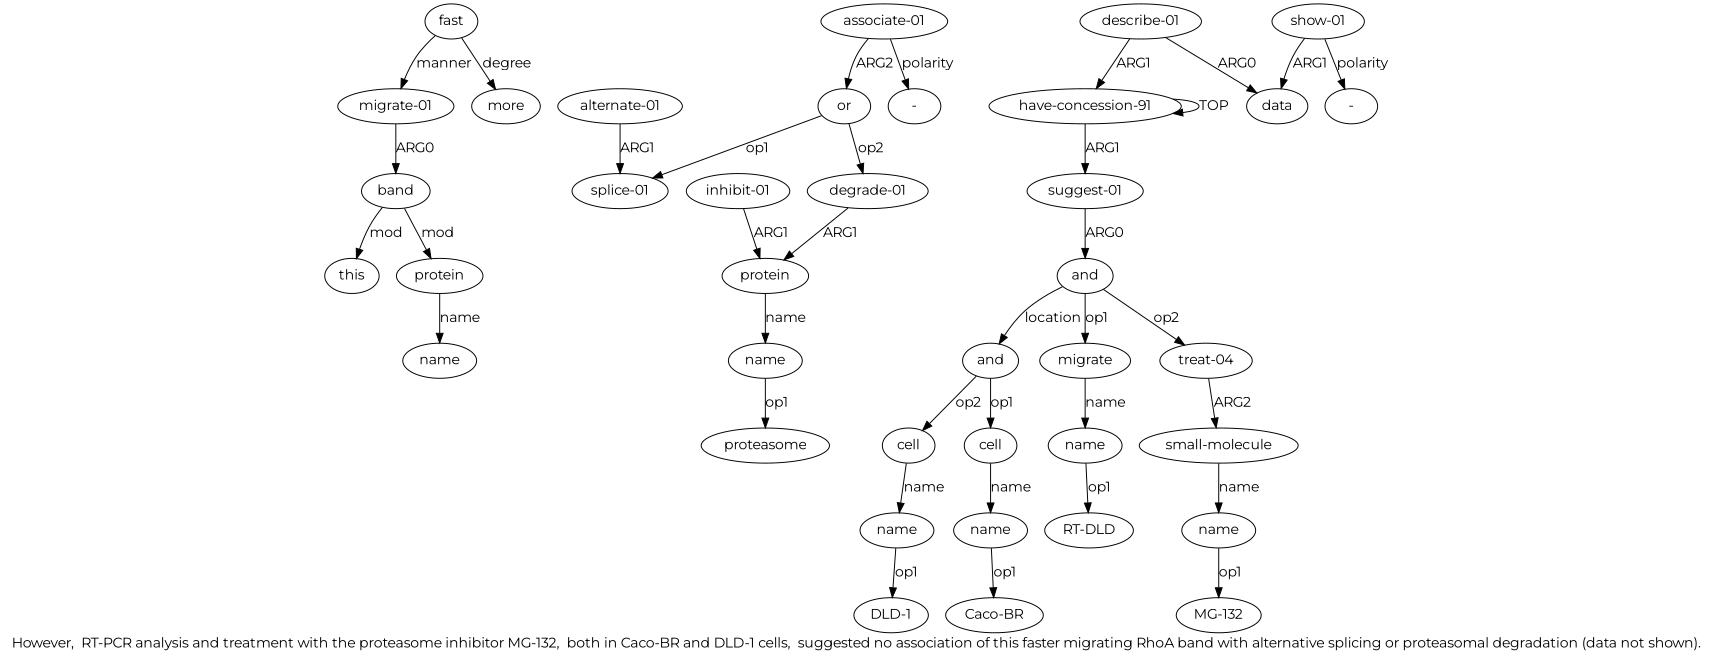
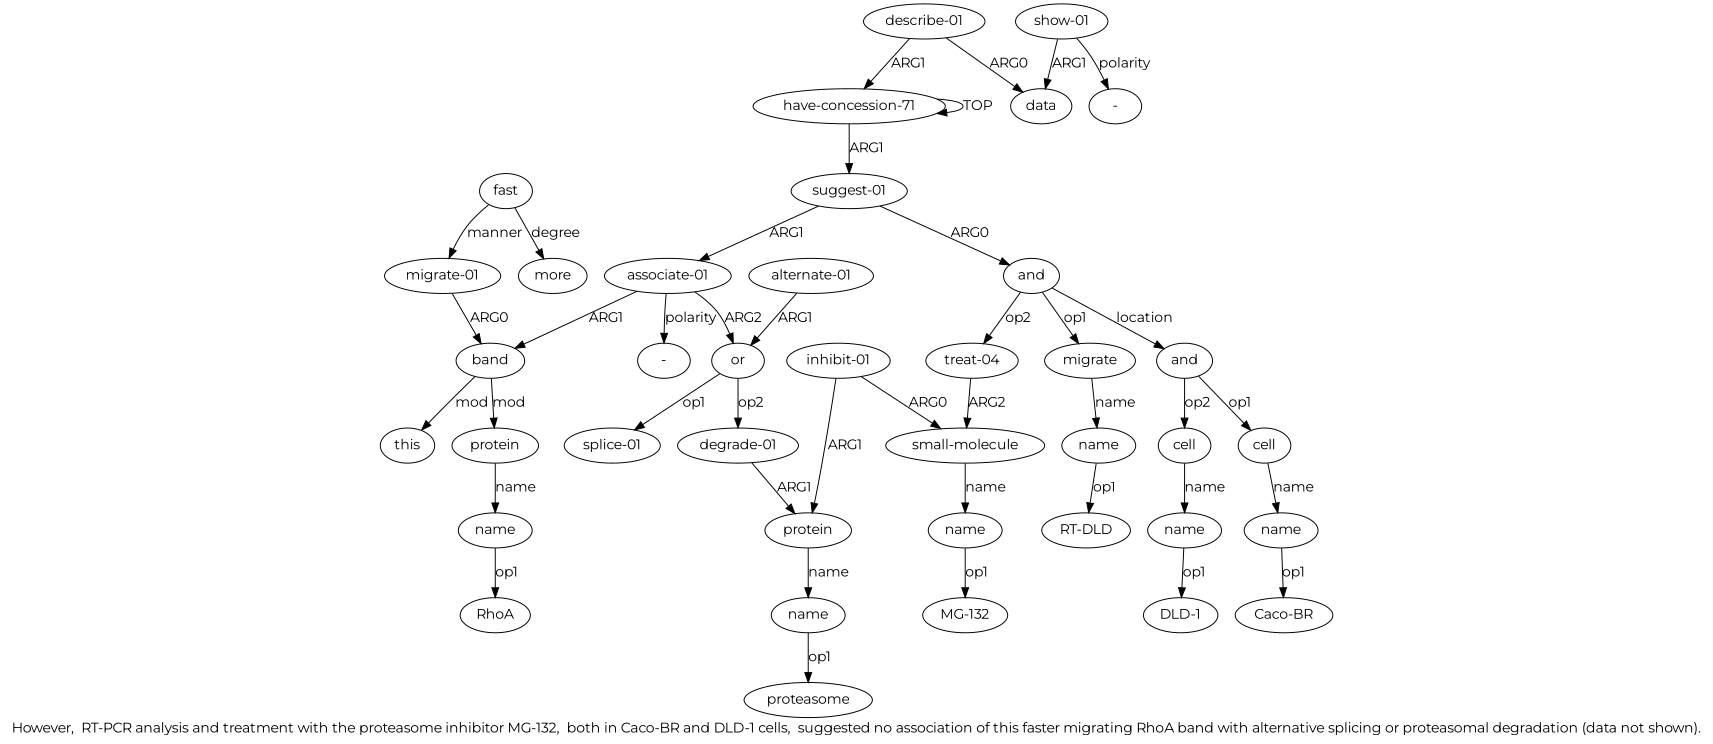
(1085, 106) -> (849, 106)
(620, 144) -> (777, 316)
none -> (763, 231)
none -> (580, 318)
none -> (897, 400)
none -> (495, 615)
